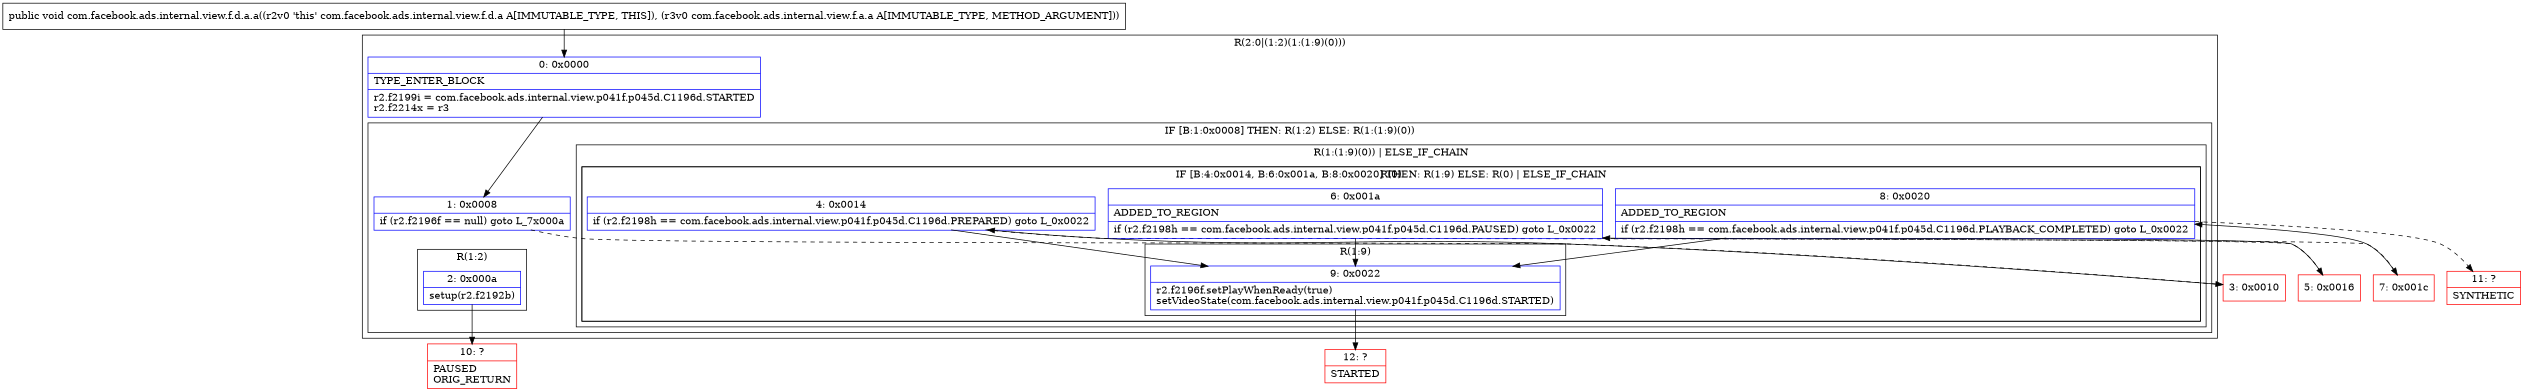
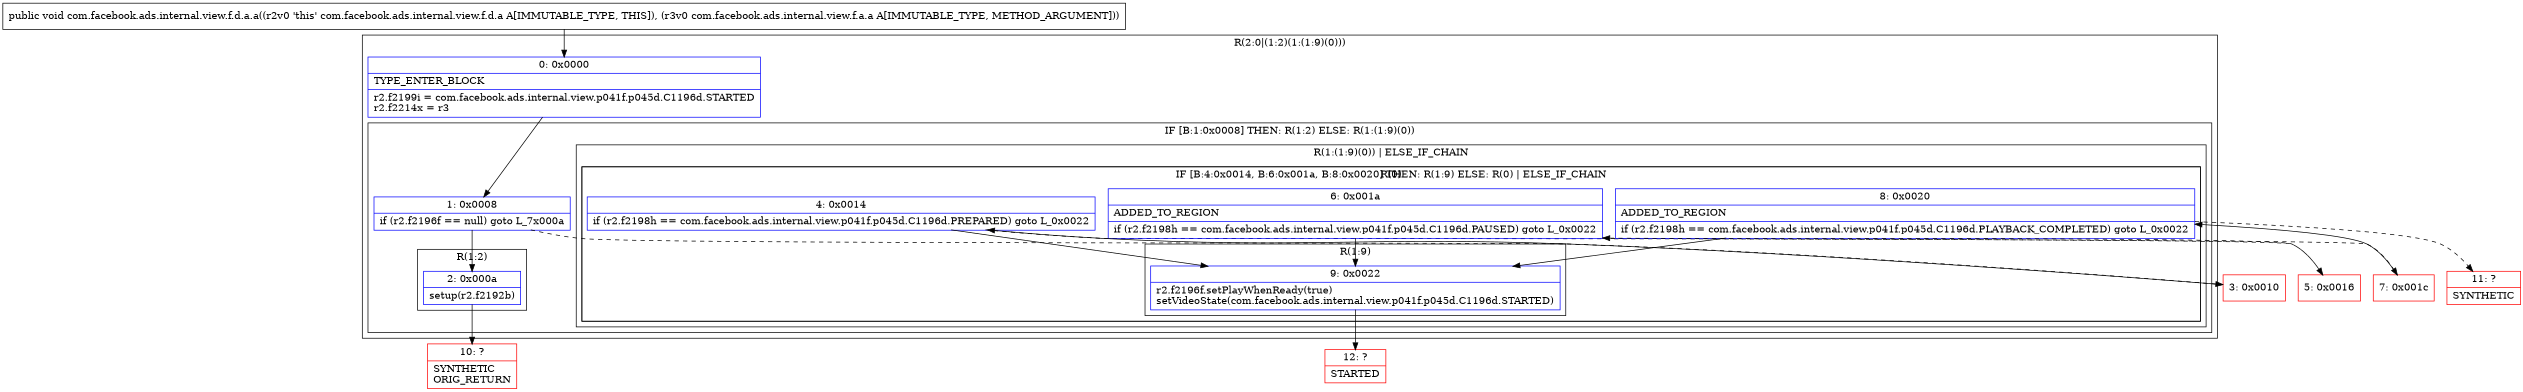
(1973, 239) -> (1973, 239)
none -> (472, 245)
(455, 369) -> (464, 369)
